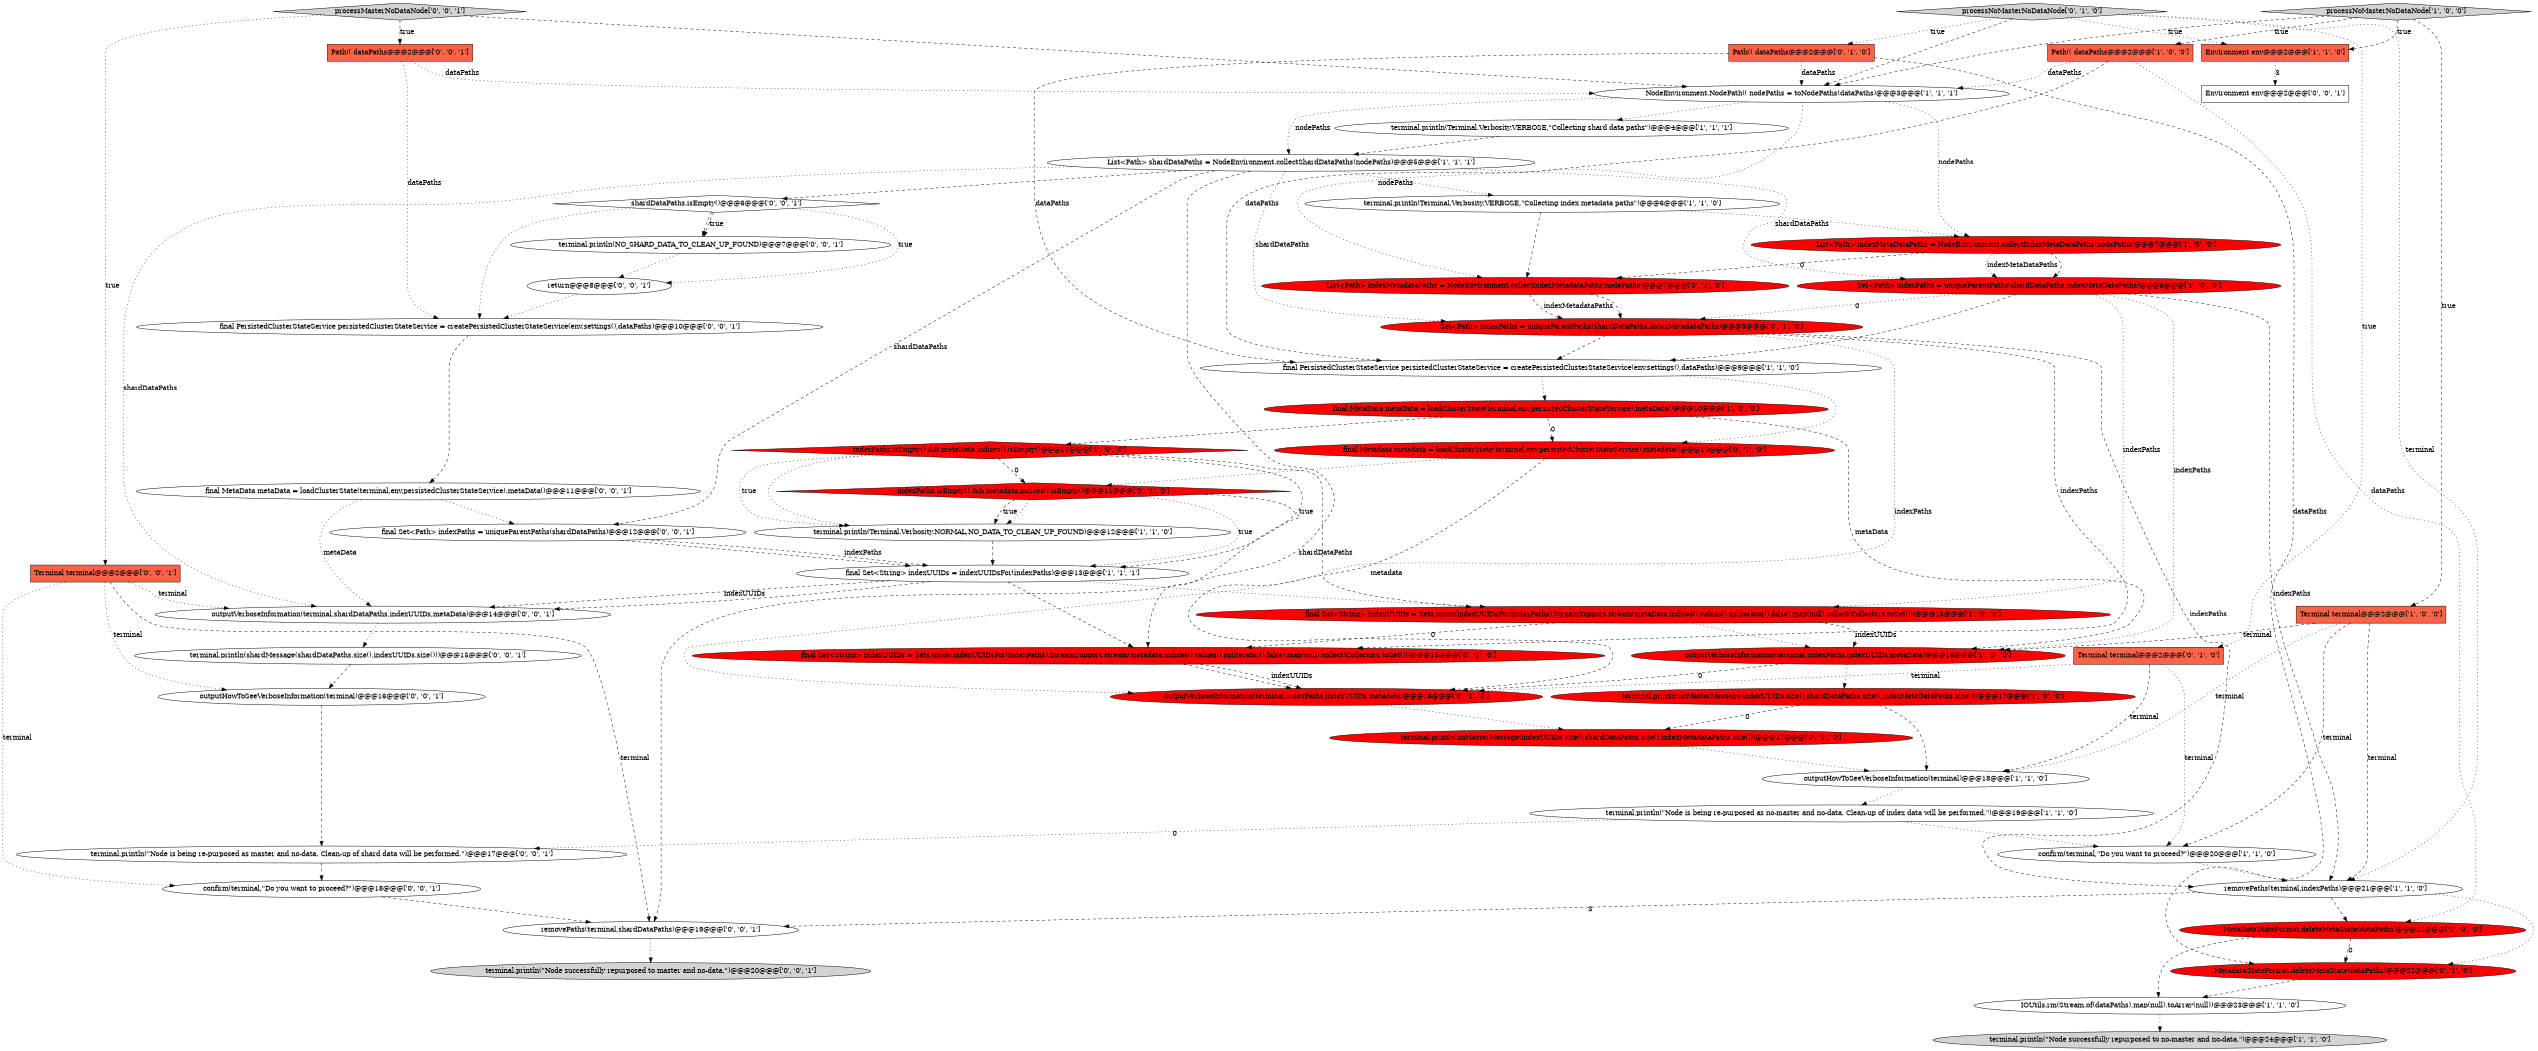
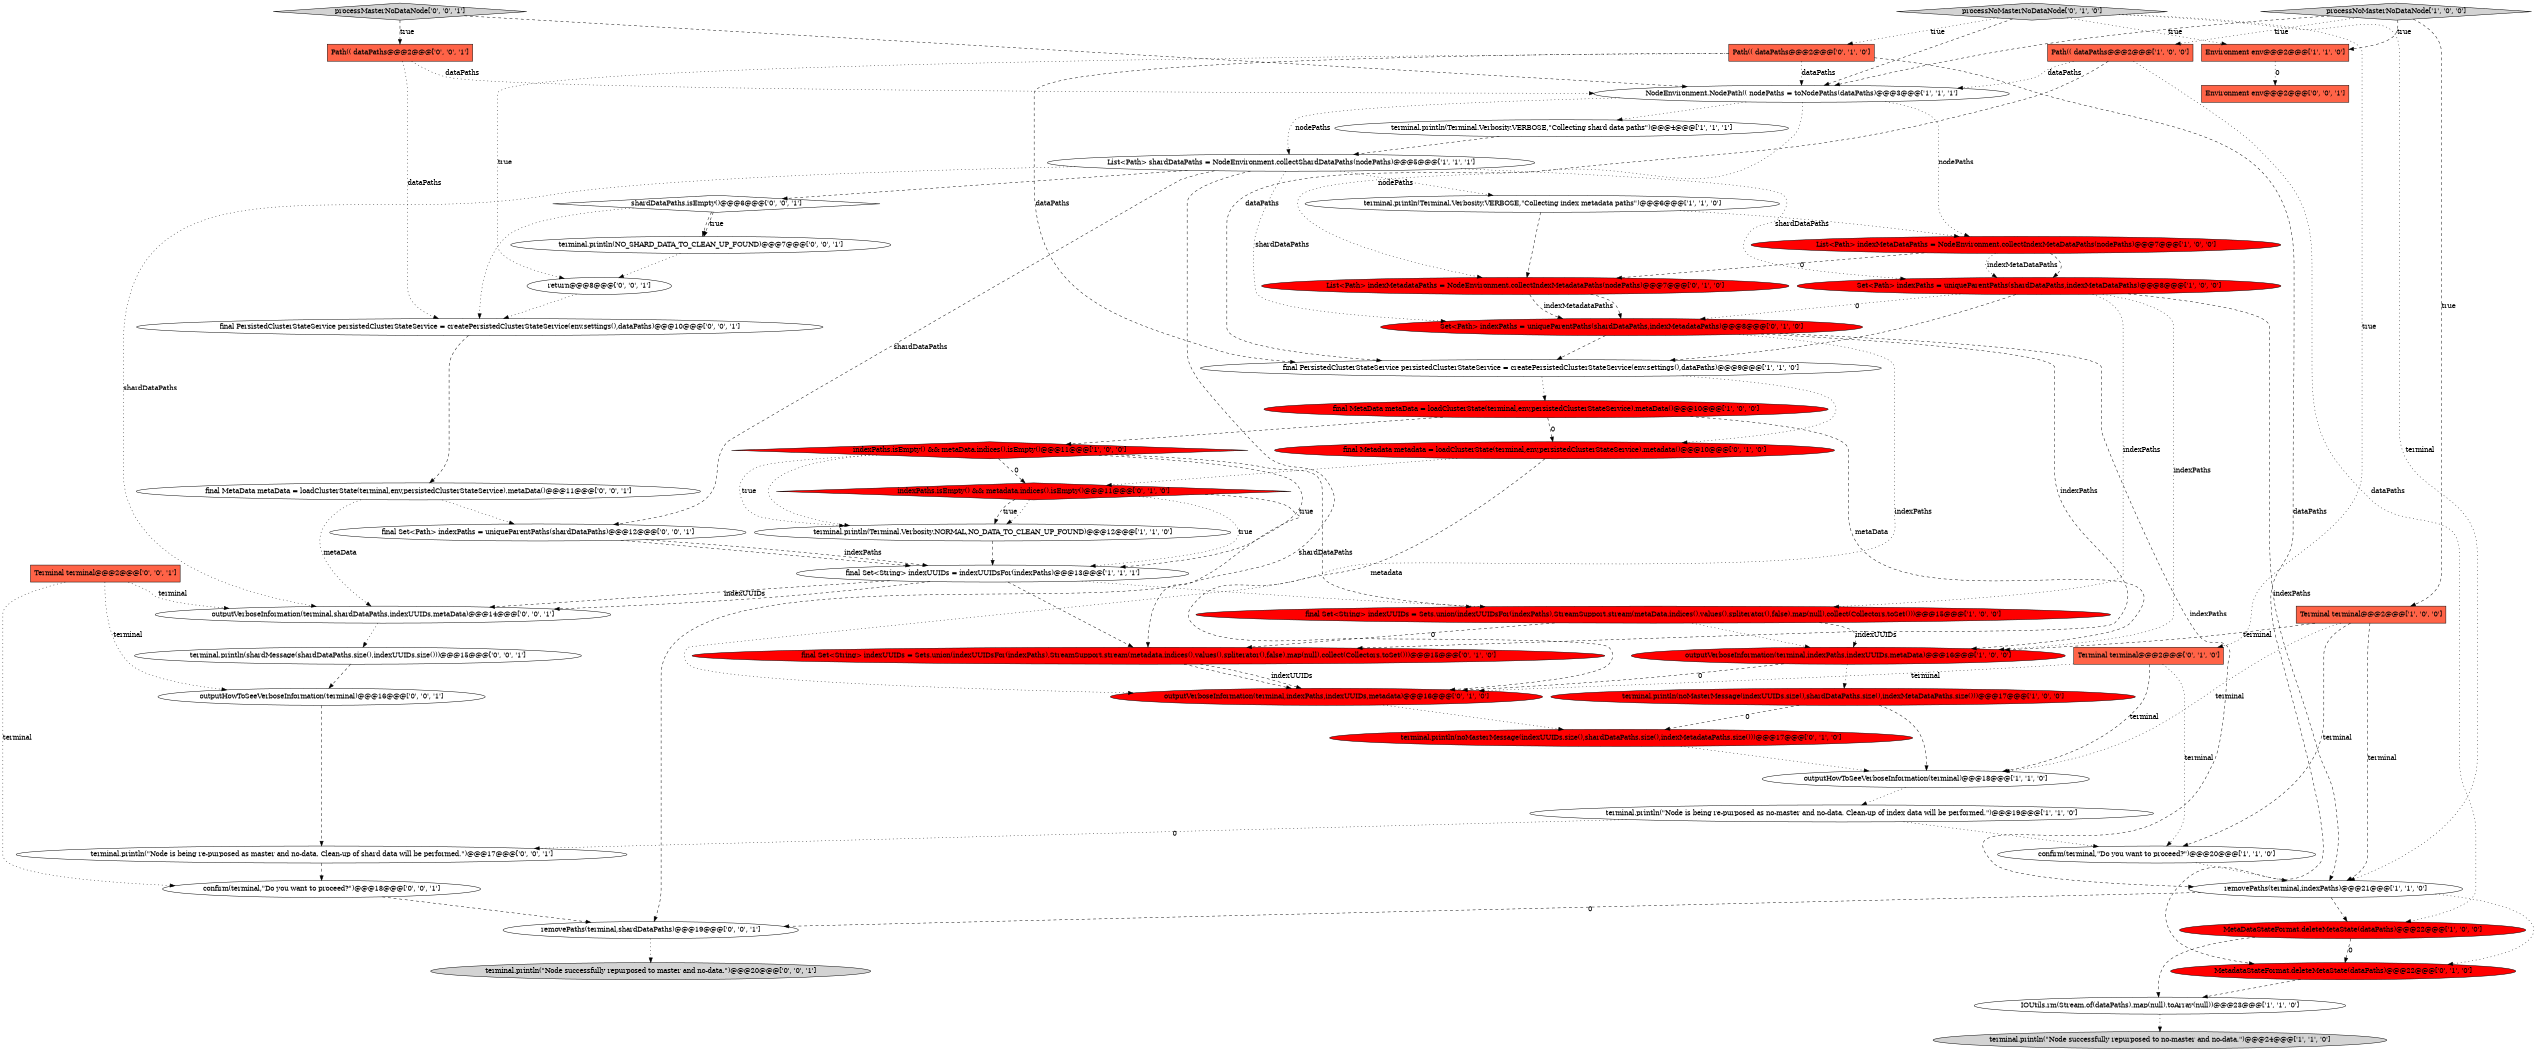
(2269, 31) -> (2269, 31)
(2278, 73) -> (2278, 73)
(2275, 94) -> (2275, 94)
(105, 193) -> none
(847, 267) -> (1000, 63)
(478, 633) -> none
(1590, 910) -> (1590, 910)
